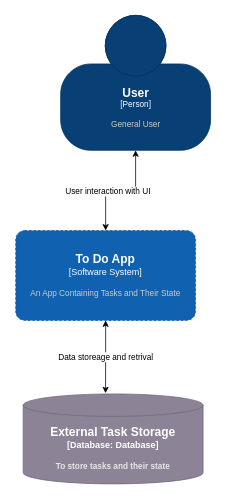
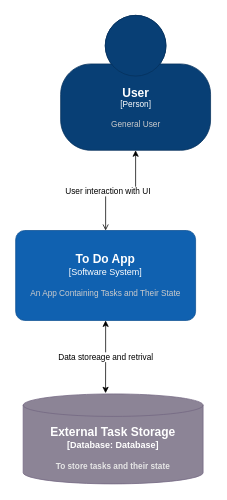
(105, 224) -> (105, 225)
(105, 276) -> (105, 276)
